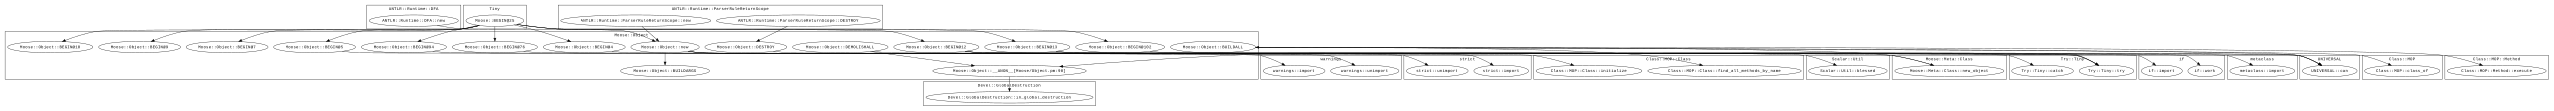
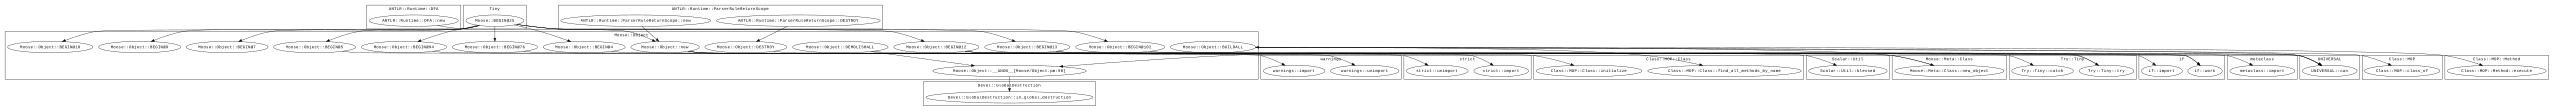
(1577, 53) -> (1628, 53)
(665, 71) -> none
